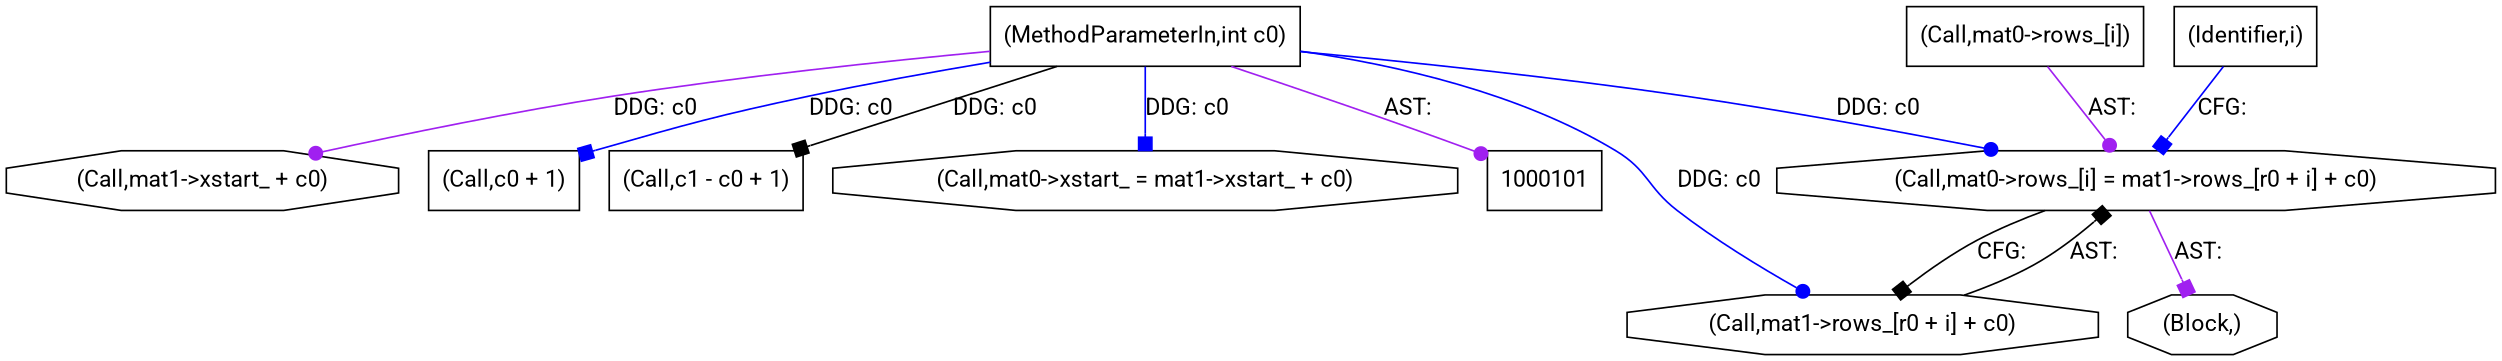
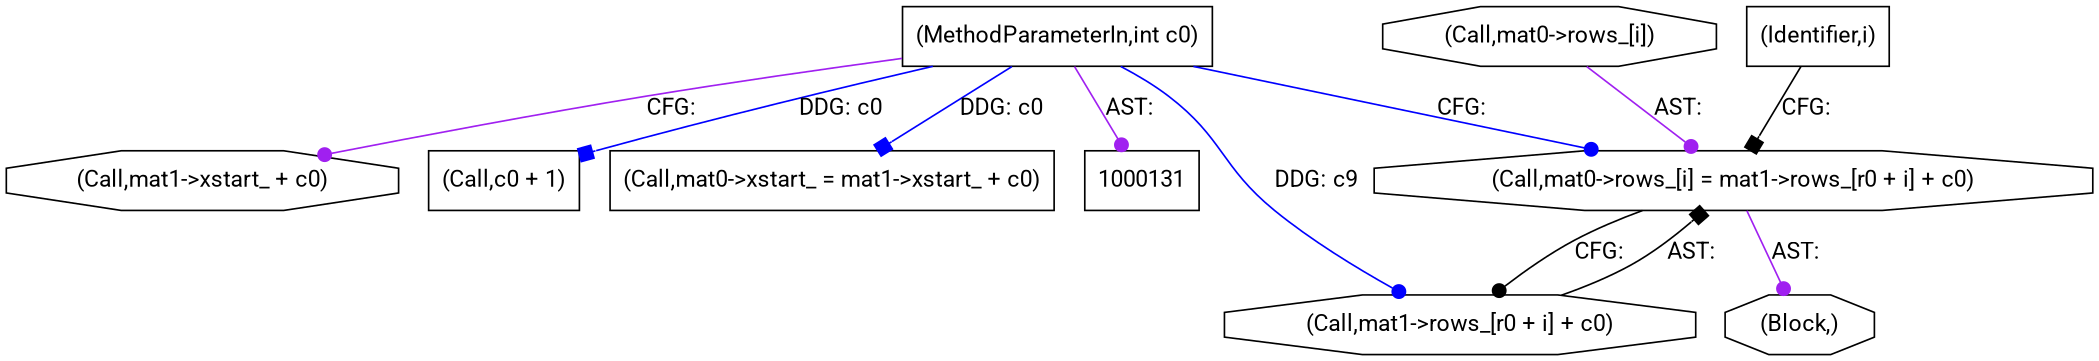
(2025, 36) -> (1550, 36)
(2196, 102) -> (1780, 101)
(656, 109) -> (675, 109)
(1878, 109) -> (1465, 109)
(706, 181) -> none
(1145, 181) -> (832, 181)
(1545, 181) -> (1142, 181)
(1719, 181) -> (1317, 181)
(1974, 242) -> (1570, 243)
(2166, 245) -> (1764, 247)
